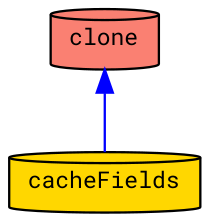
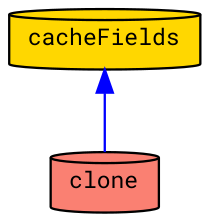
(105, 123) -> (105, 123)
